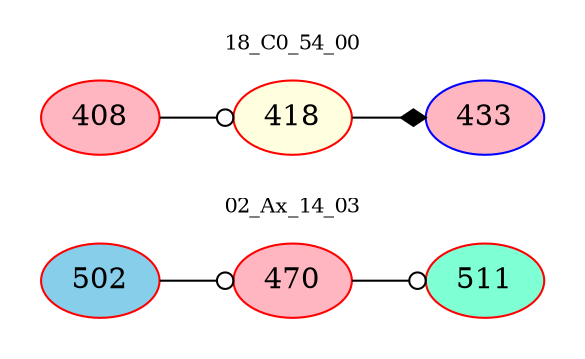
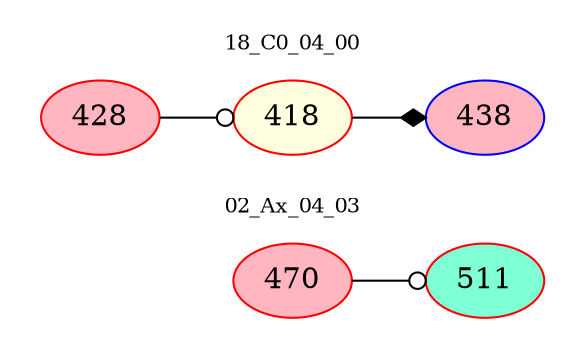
(293, 44) -> (293, 44)
(100, 118) -> (100, 118)
(485, 118) -> (485, 118)
(293, 207) -> (293, 207)
(100, 281) -> none
